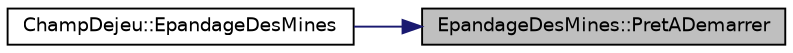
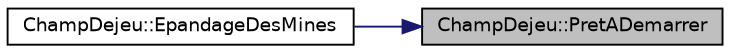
(604, 27) -> (572, 27)
